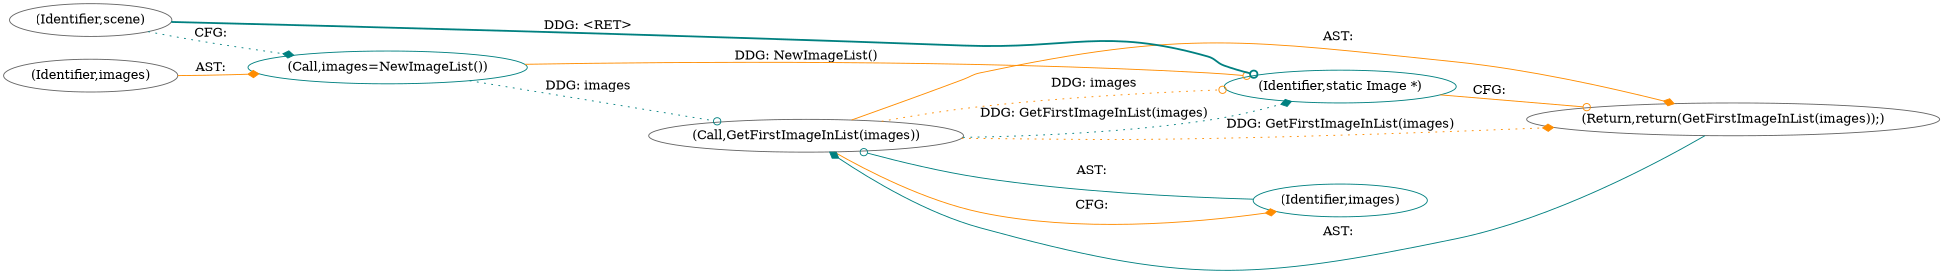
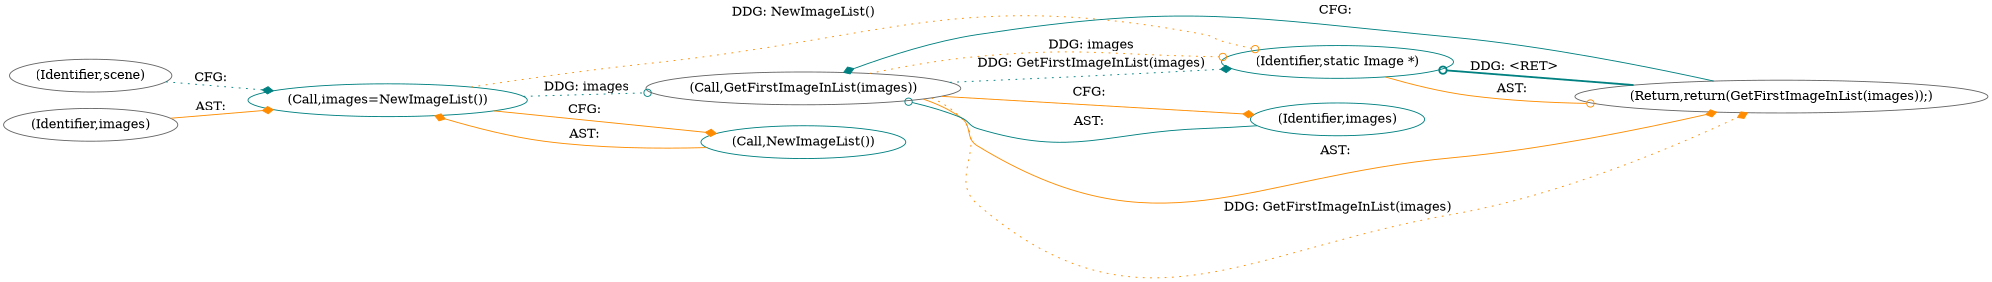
(713, 37) -> (1540, 78)
(884, 63) -> (861, 32)
(1491, 91) -> (1514, 89)
none -> (803, 142)
(1340, 232) -> (1338, 10)
